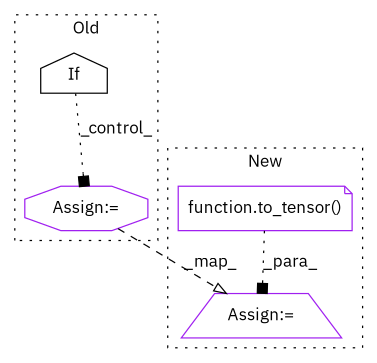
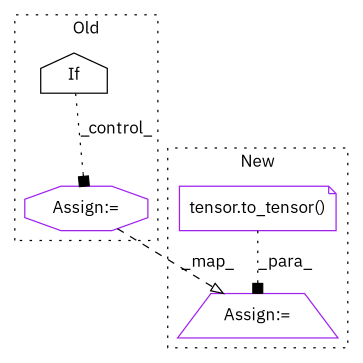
(265, 208) -> (258, 208)
